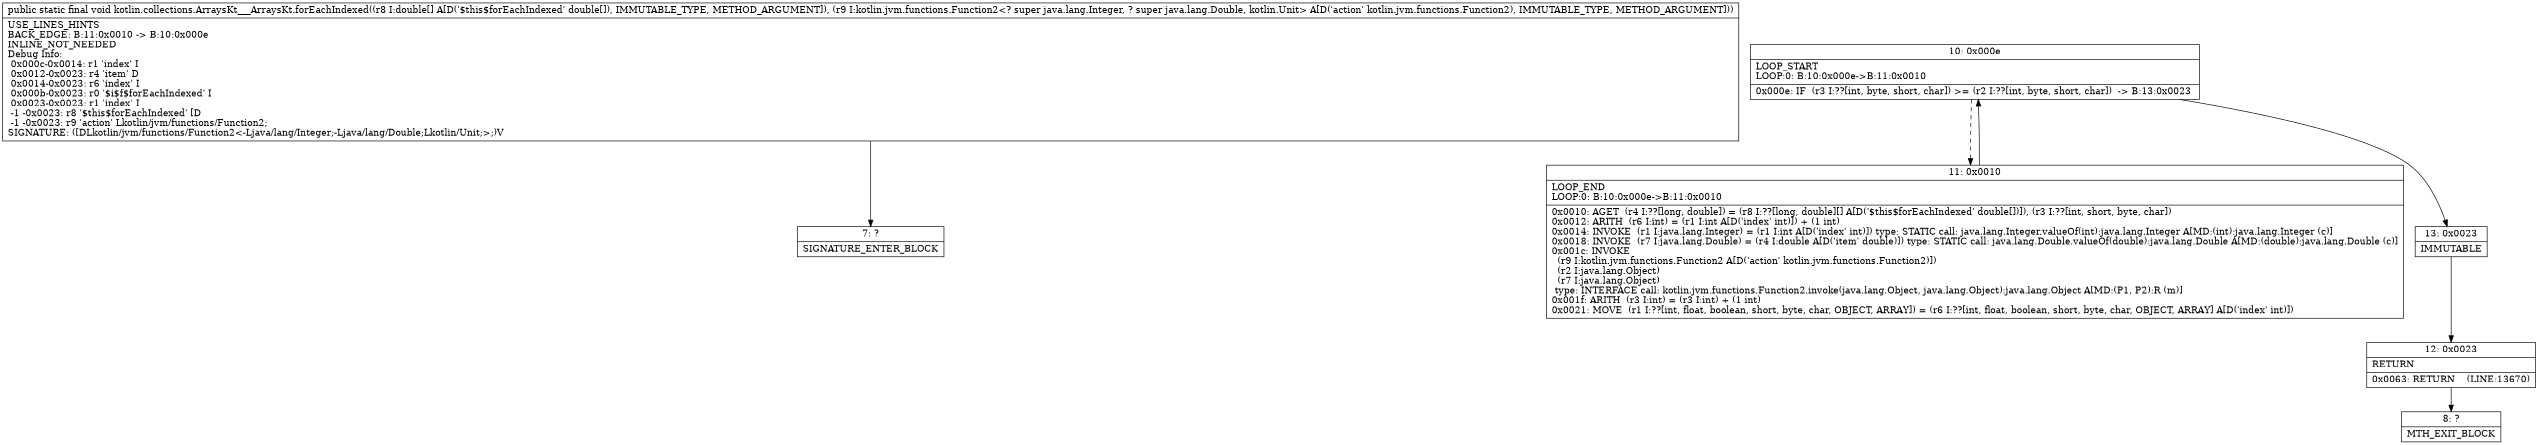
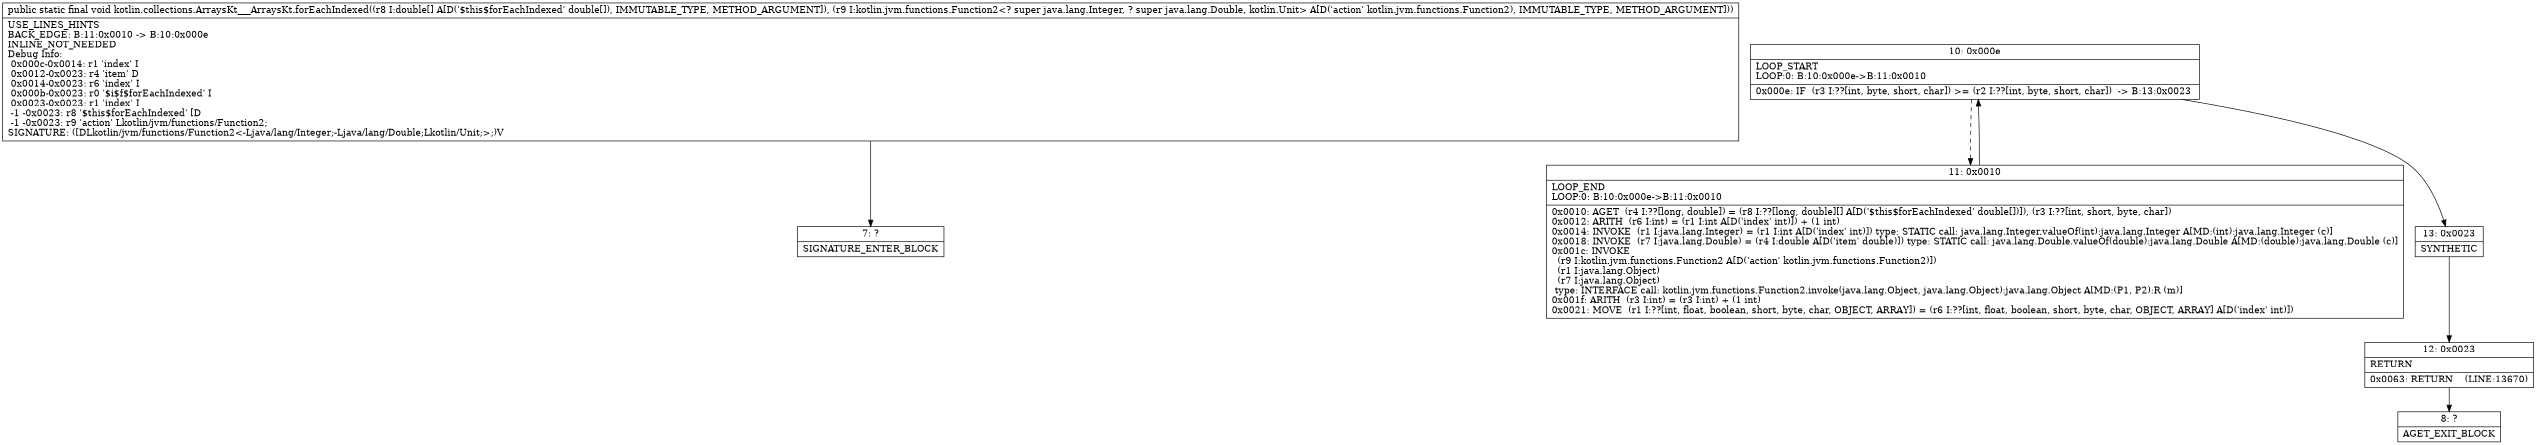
(2451, 249) -> (2449, 249)
(1606, 271) -> (1606, 271)
(2451, 434) -> (2449, 434)
